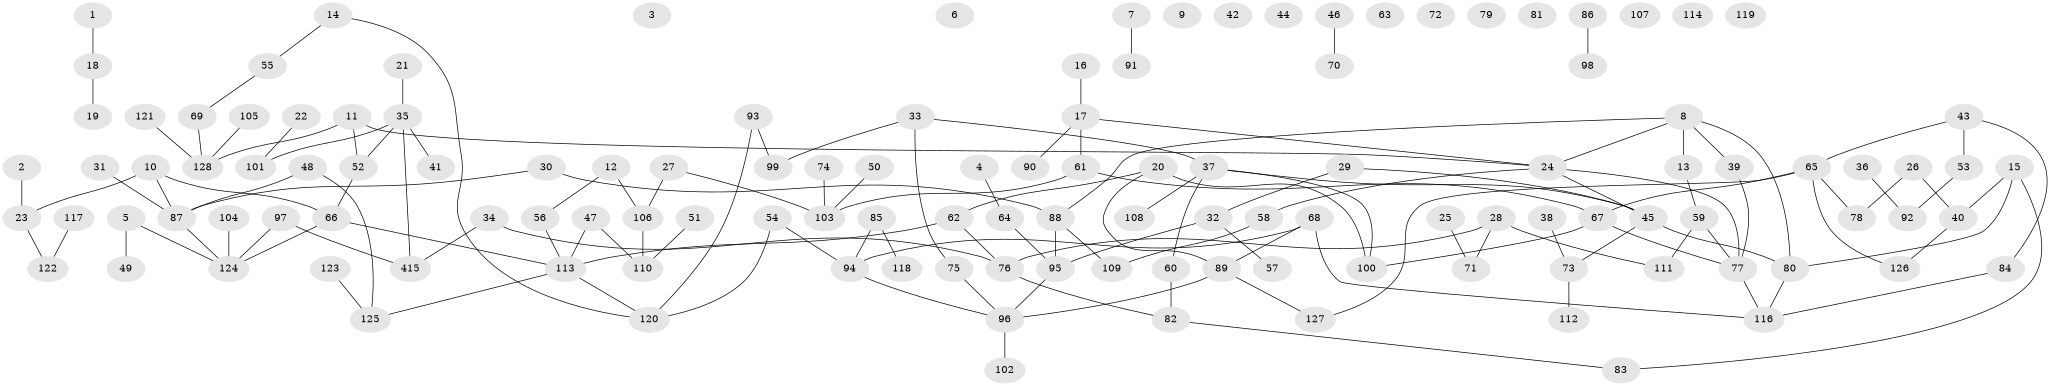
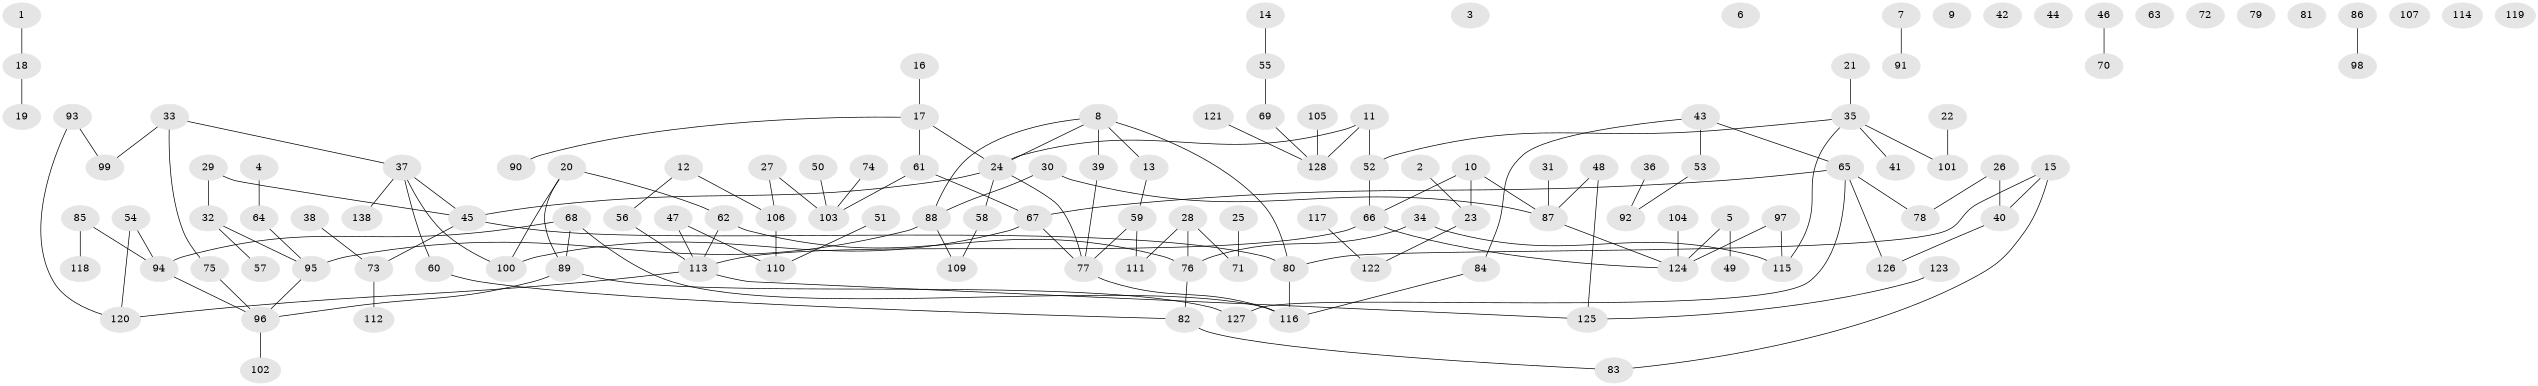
(459, 192) -> none
(1134, 218) -> (362, 218)
(411, 269) -> (1782, 269)
